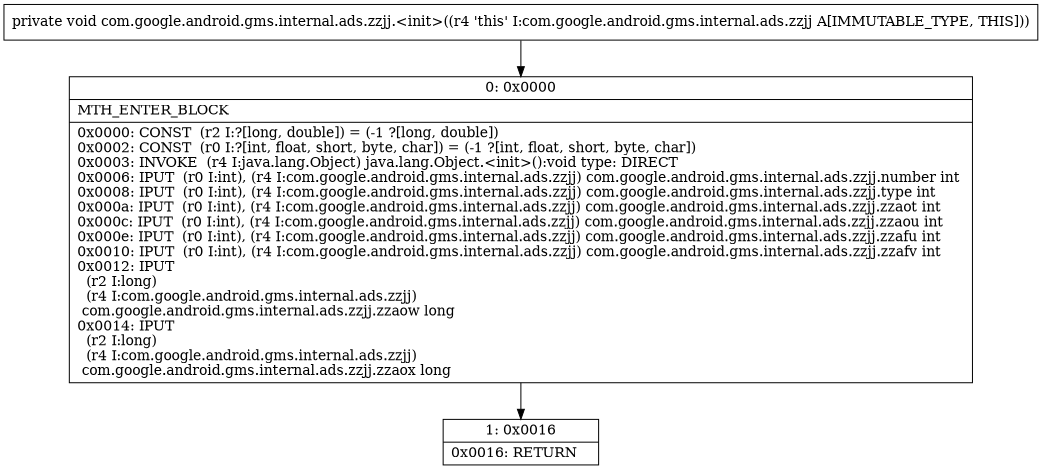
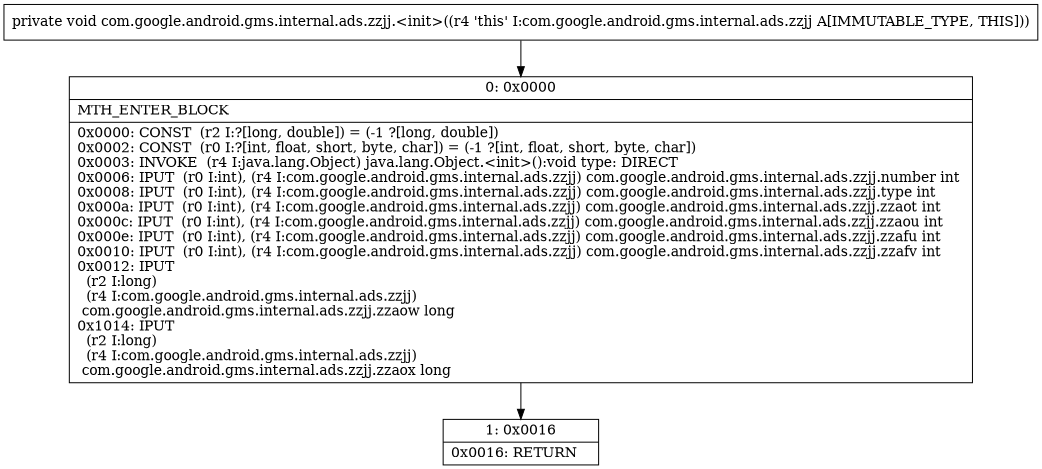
(130, 326) -> (130, 326)
